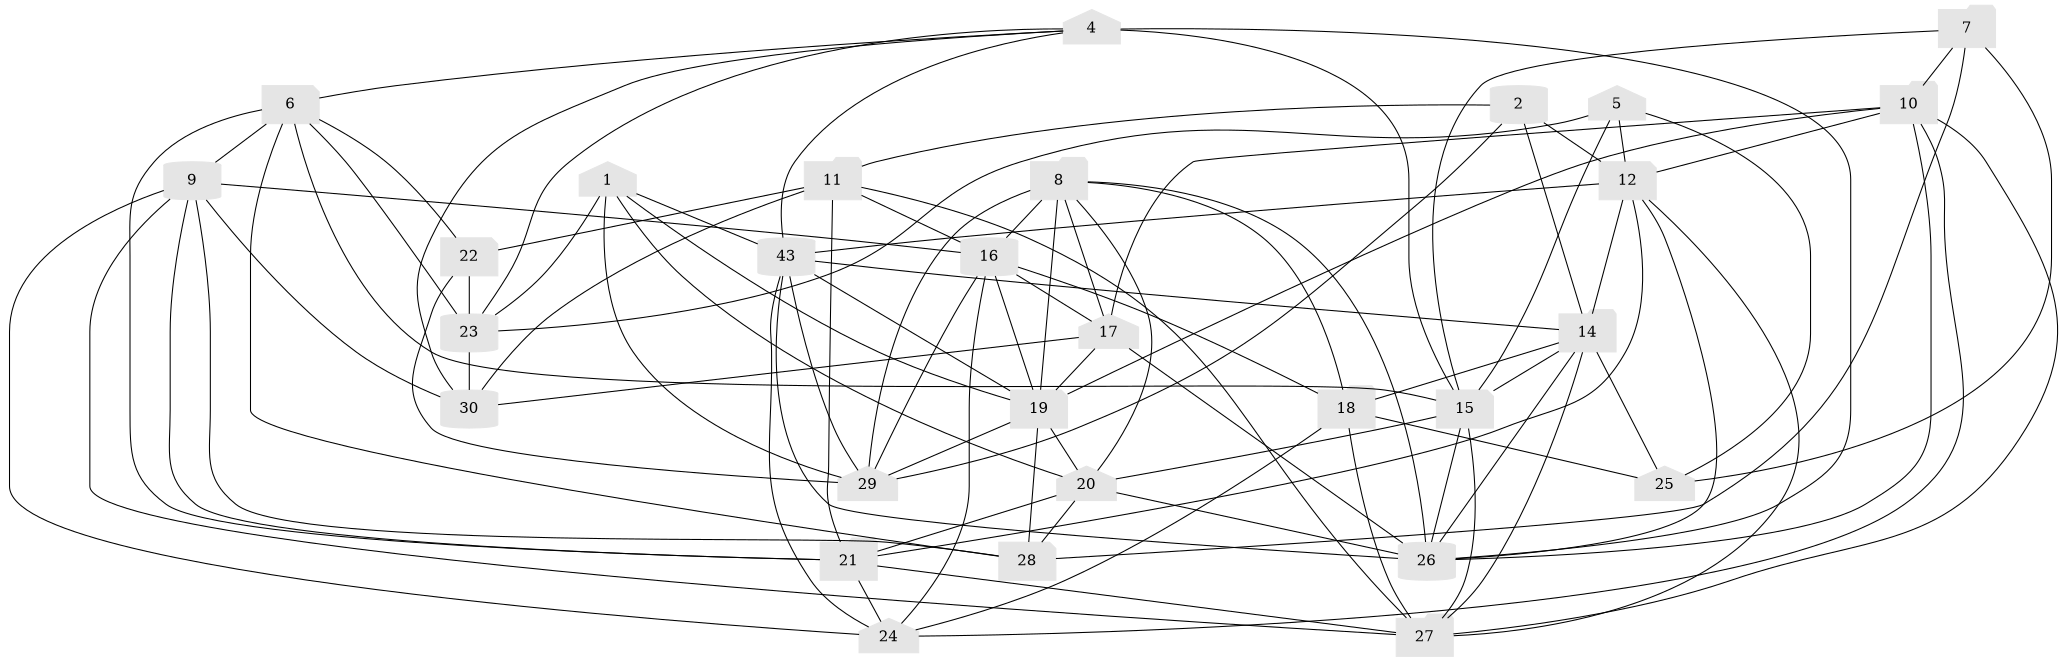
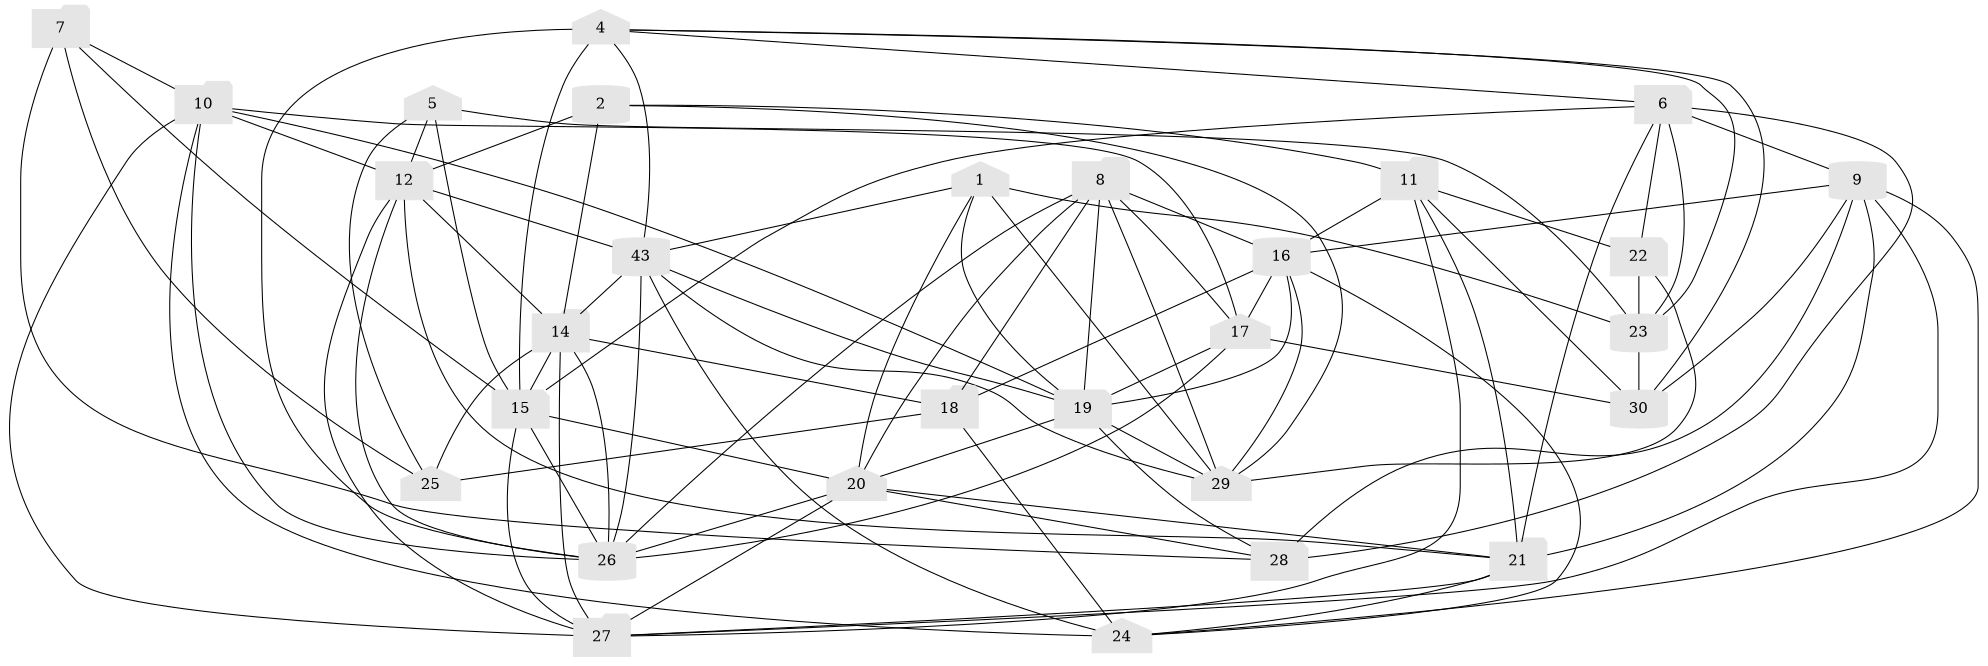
(1372, 531) -> (731, 560)
